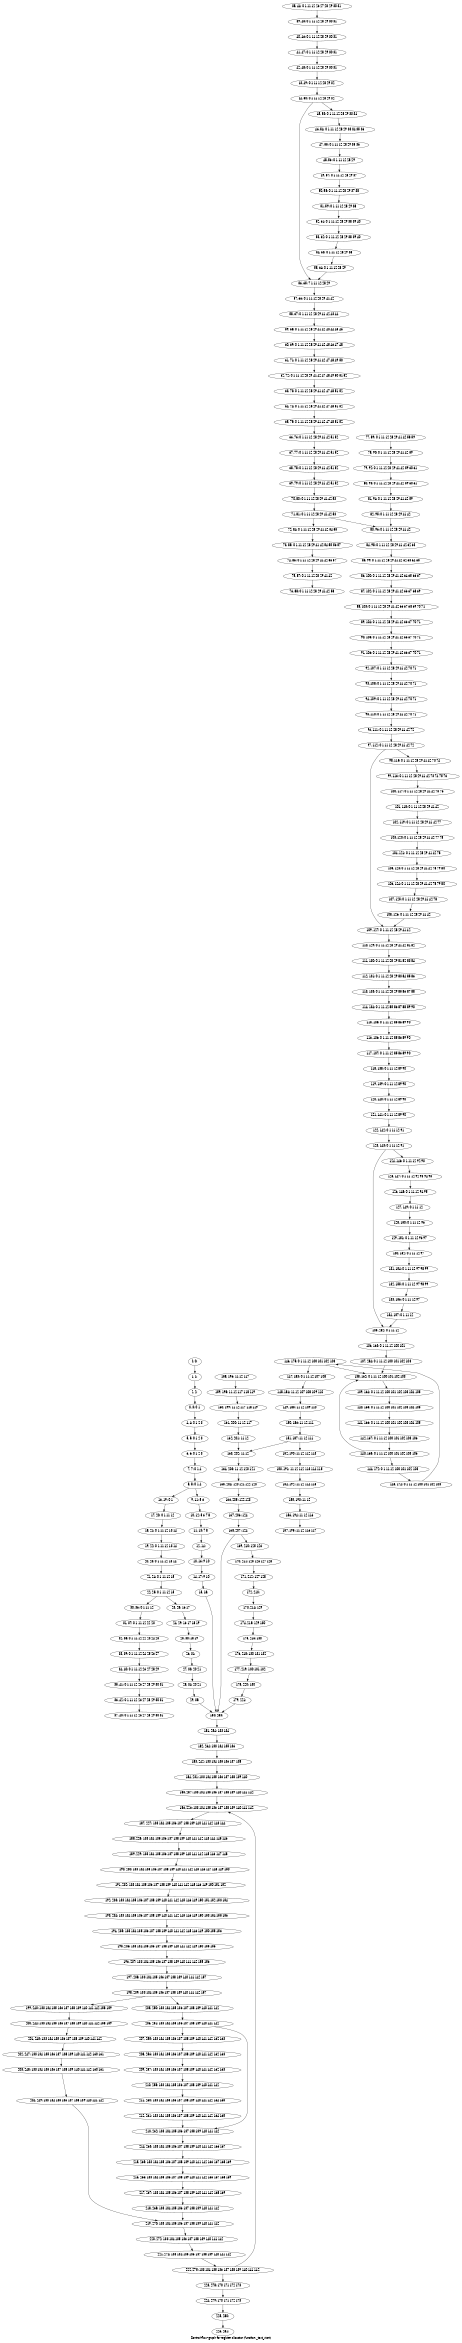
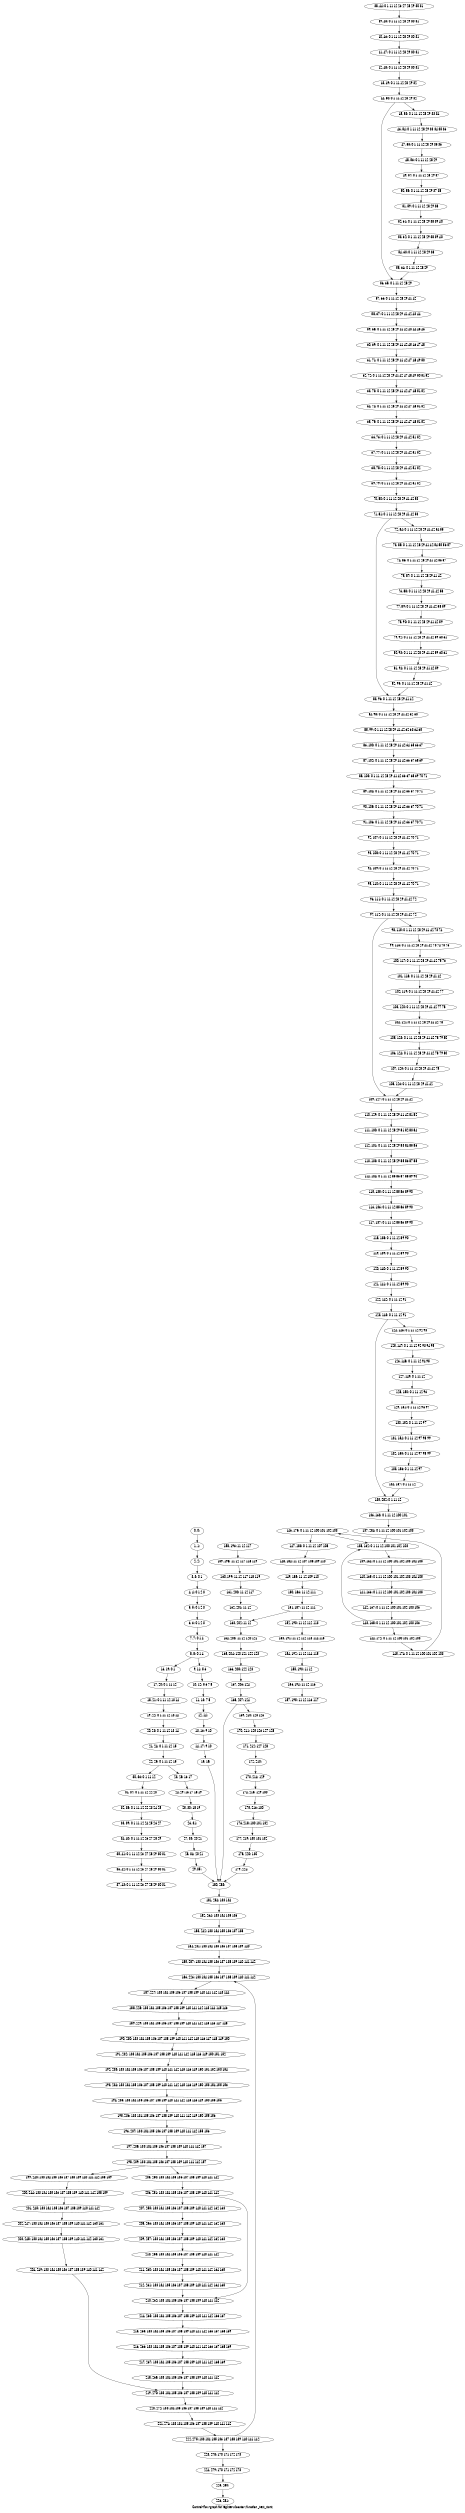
(314, 284) -> (396, 284)
none -> (421, 598)
